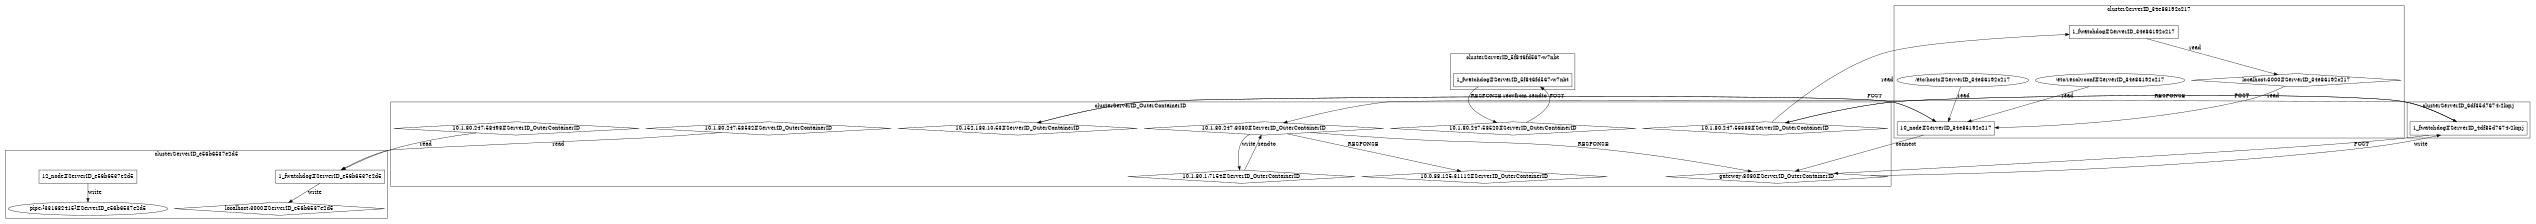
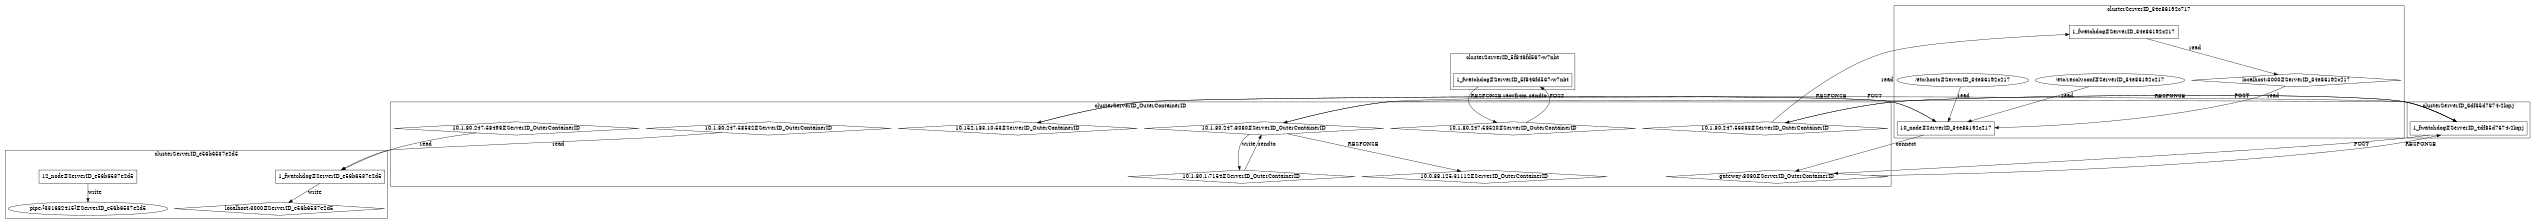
(2149, 10) -> (2149, 10)
(1530, 144) -> (1869, 97)
(2421, 144) -> (2421, 144)
